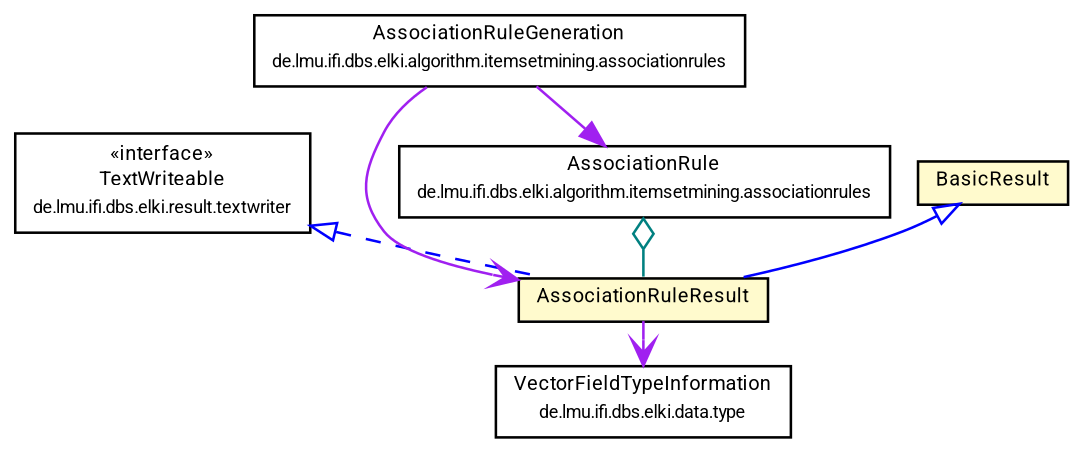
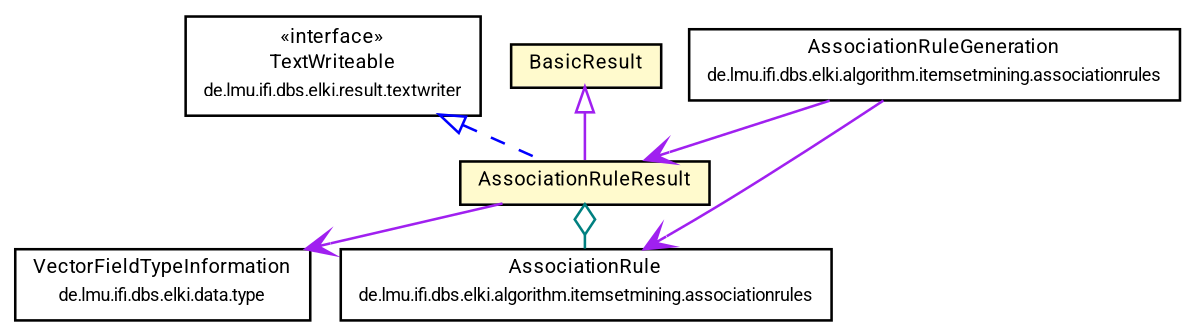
(561, 108) -> (776, 170)
(842, 252) -> (585, 136)
(643, 263) -> (585, 242)
